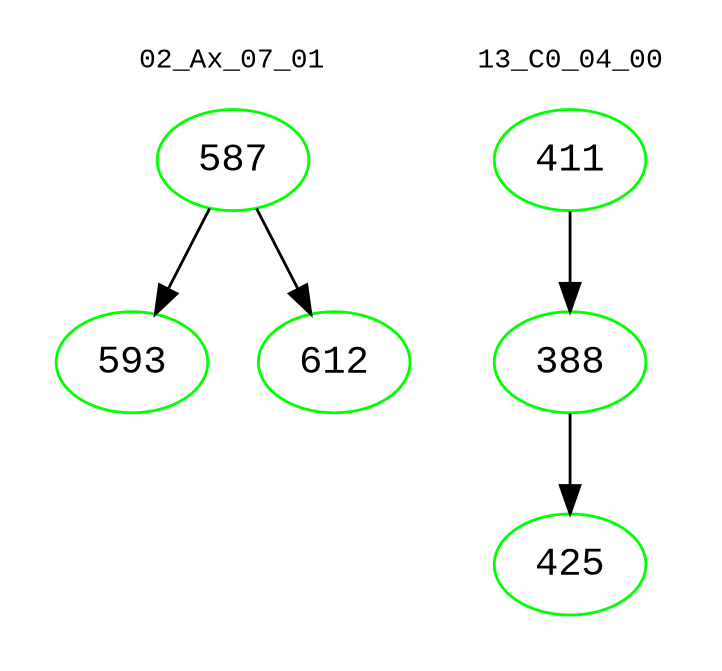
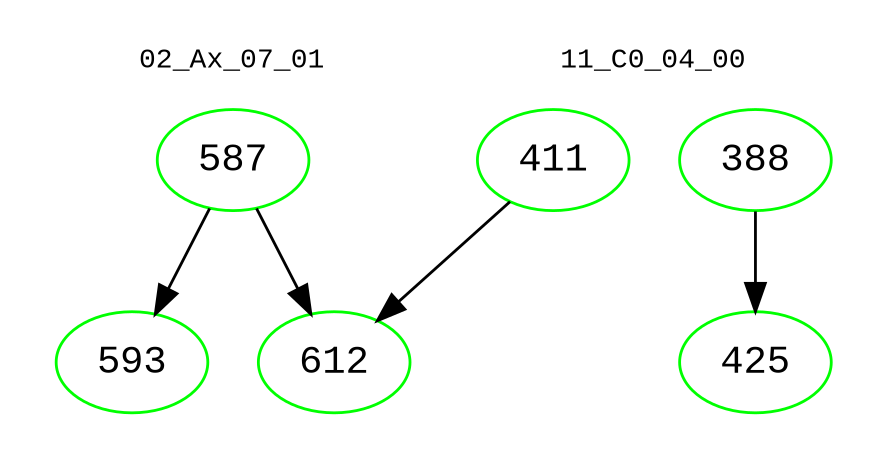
(571, 60) -> (654, 60)
(570, 247) -> (474, 234)
